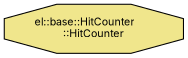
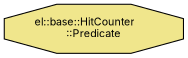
(94, 29) -> (94, 29)
